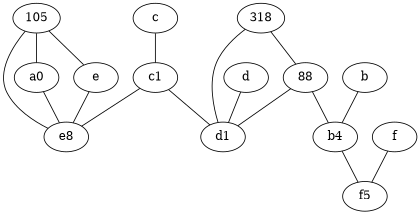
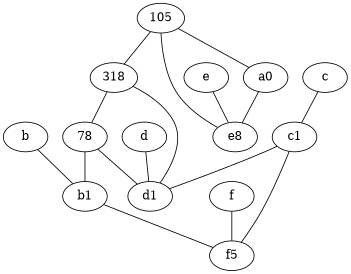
(66, 48) -> (137, 48)
(306, 78) -> (85, 137)
(111, 107) -> (268, 198)
(335, 137) -> (85, 196)
